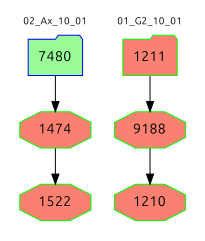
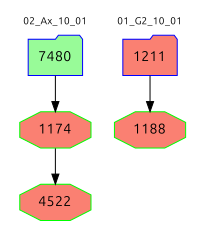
(150, 57) -> (150, 57)
(55, 130) -> (55, 130)
(150, 130) -> (150, 130)
(55, 202) -> (55, 202)
(150, 202) -> none
